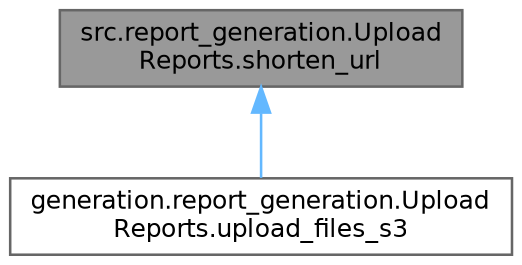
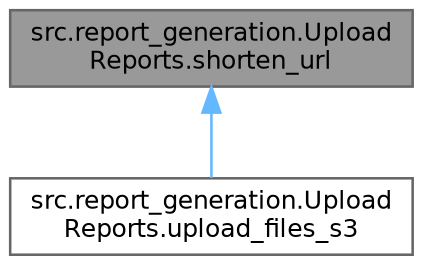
(261, 217) -> (211, 217)
